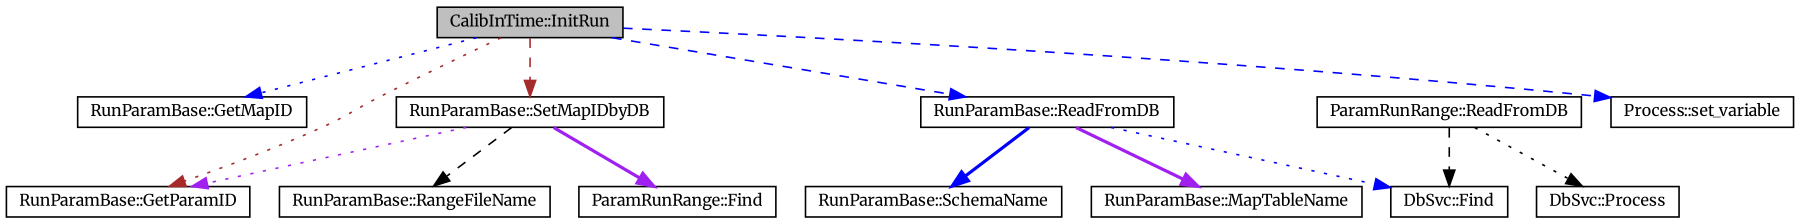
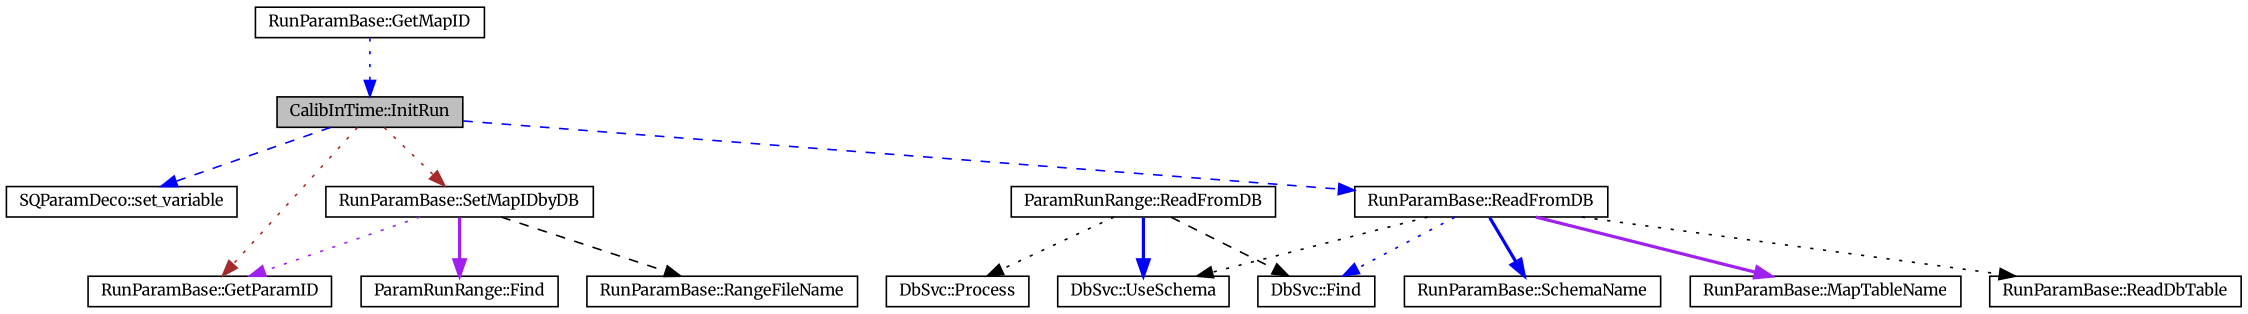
(530, 59) -> (409, 151)
(369, 65) -> (370, 59)
(1702, 112) -> (122, 202)
none -> (1143, 291)
none -> (2115, 291)
